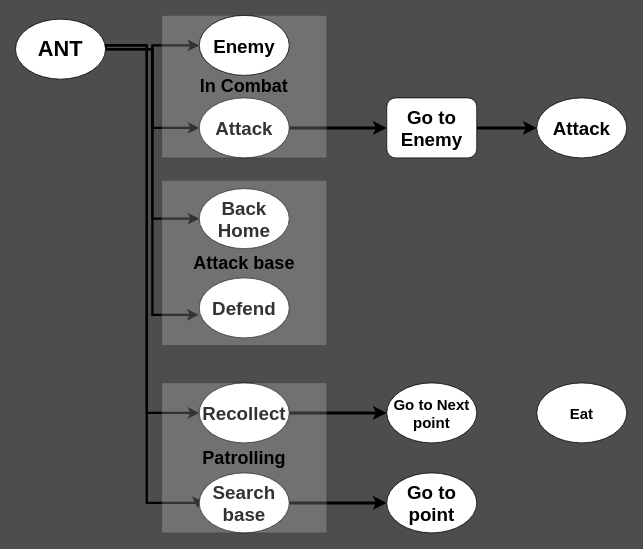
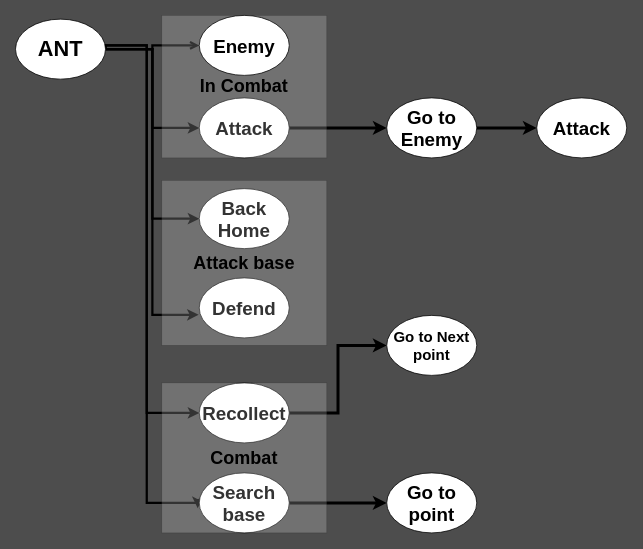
(189, 45) -> (190, 45)
(432, 128) -> (432, 128)
(432, 413) -> (432, 345)
(582, 413) -> none
(244, 458) -> (244, 458)
